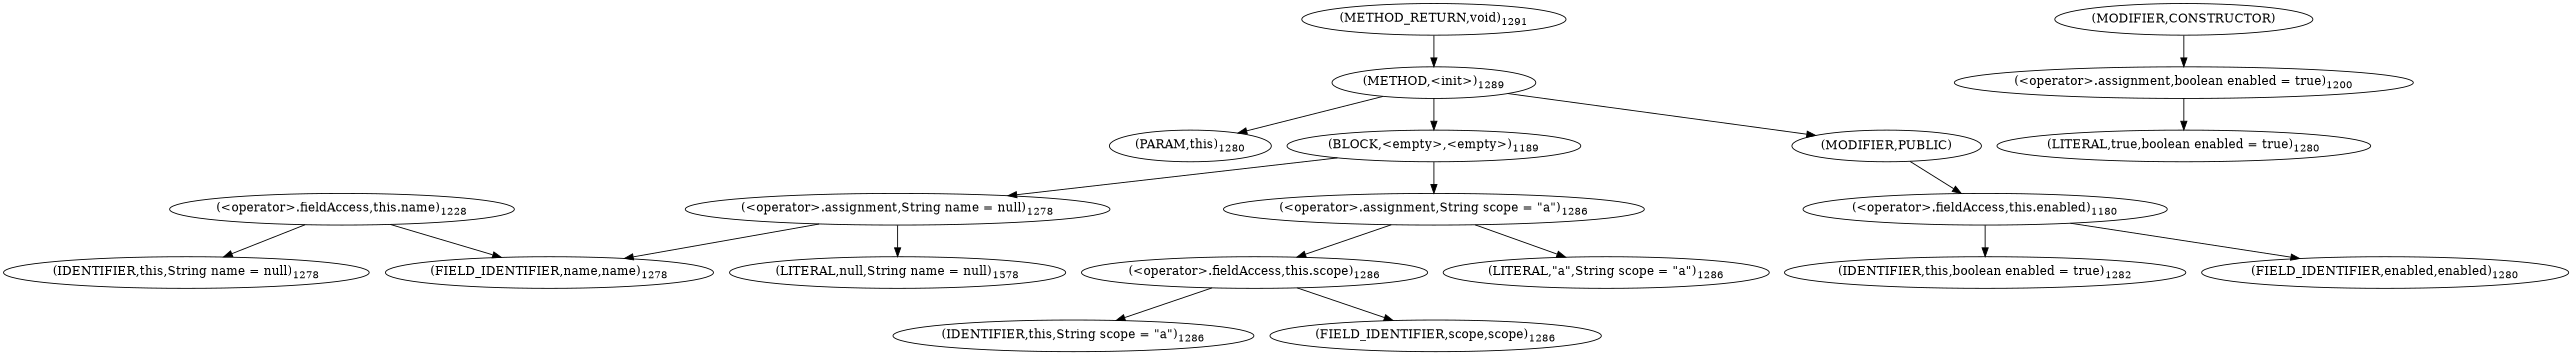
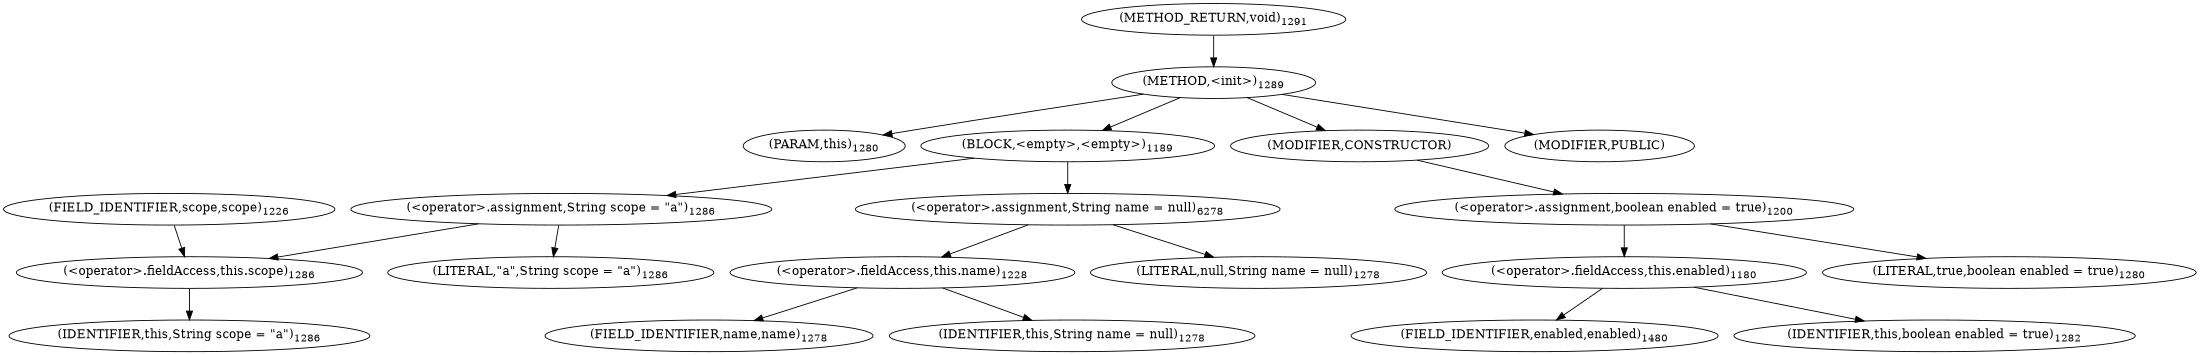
none -> (1282, 112)
(1932, 175) -> (1624, 237)
(1040, 208) -> (1211, 208)
(726, 240) -> (989, 239)
(1006, 271) -> (1367, 271)
(2506, 271) -> (1655, 335)
(1341, 303) -> (178, 237)
(1542, 335) -> (276, 208)
